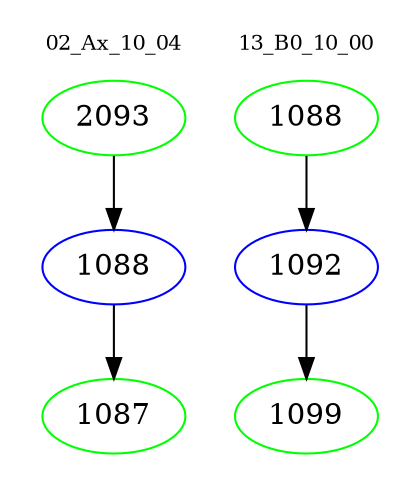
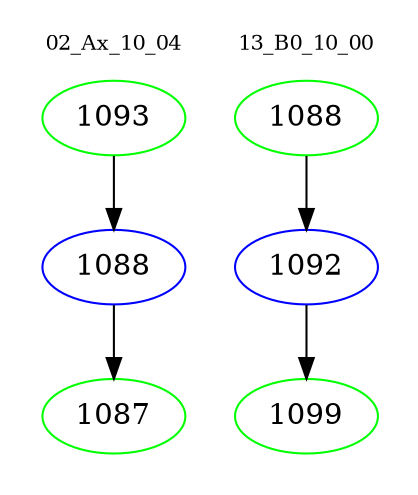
(114, 118) -> (114, 118)
